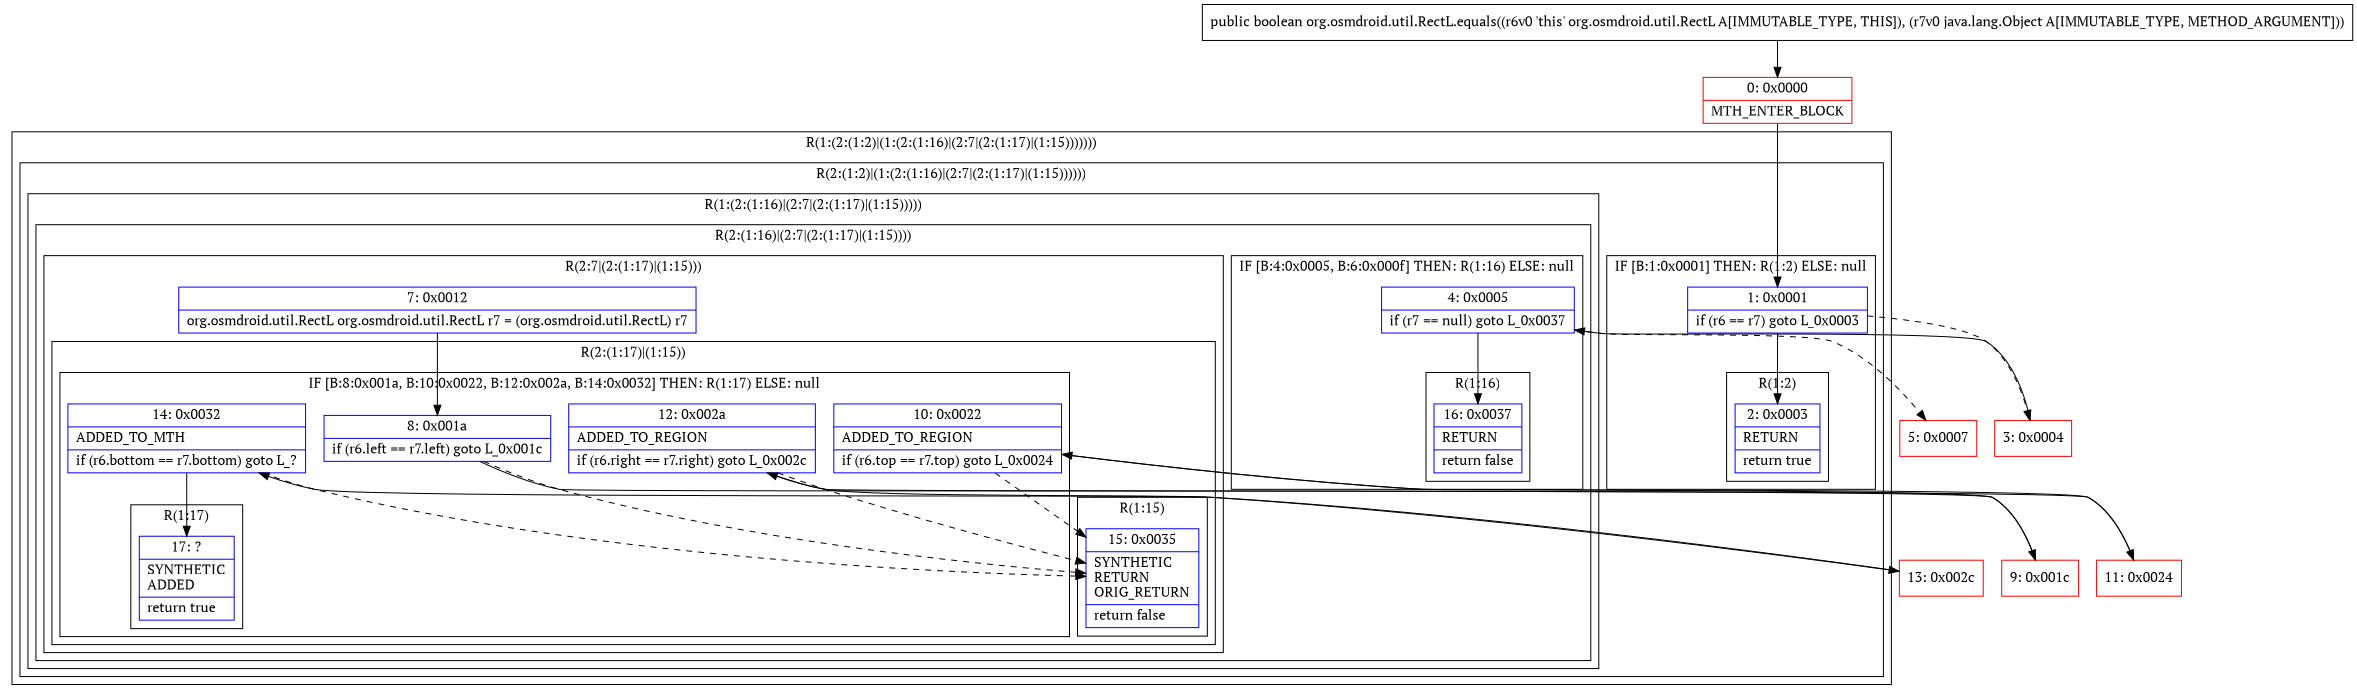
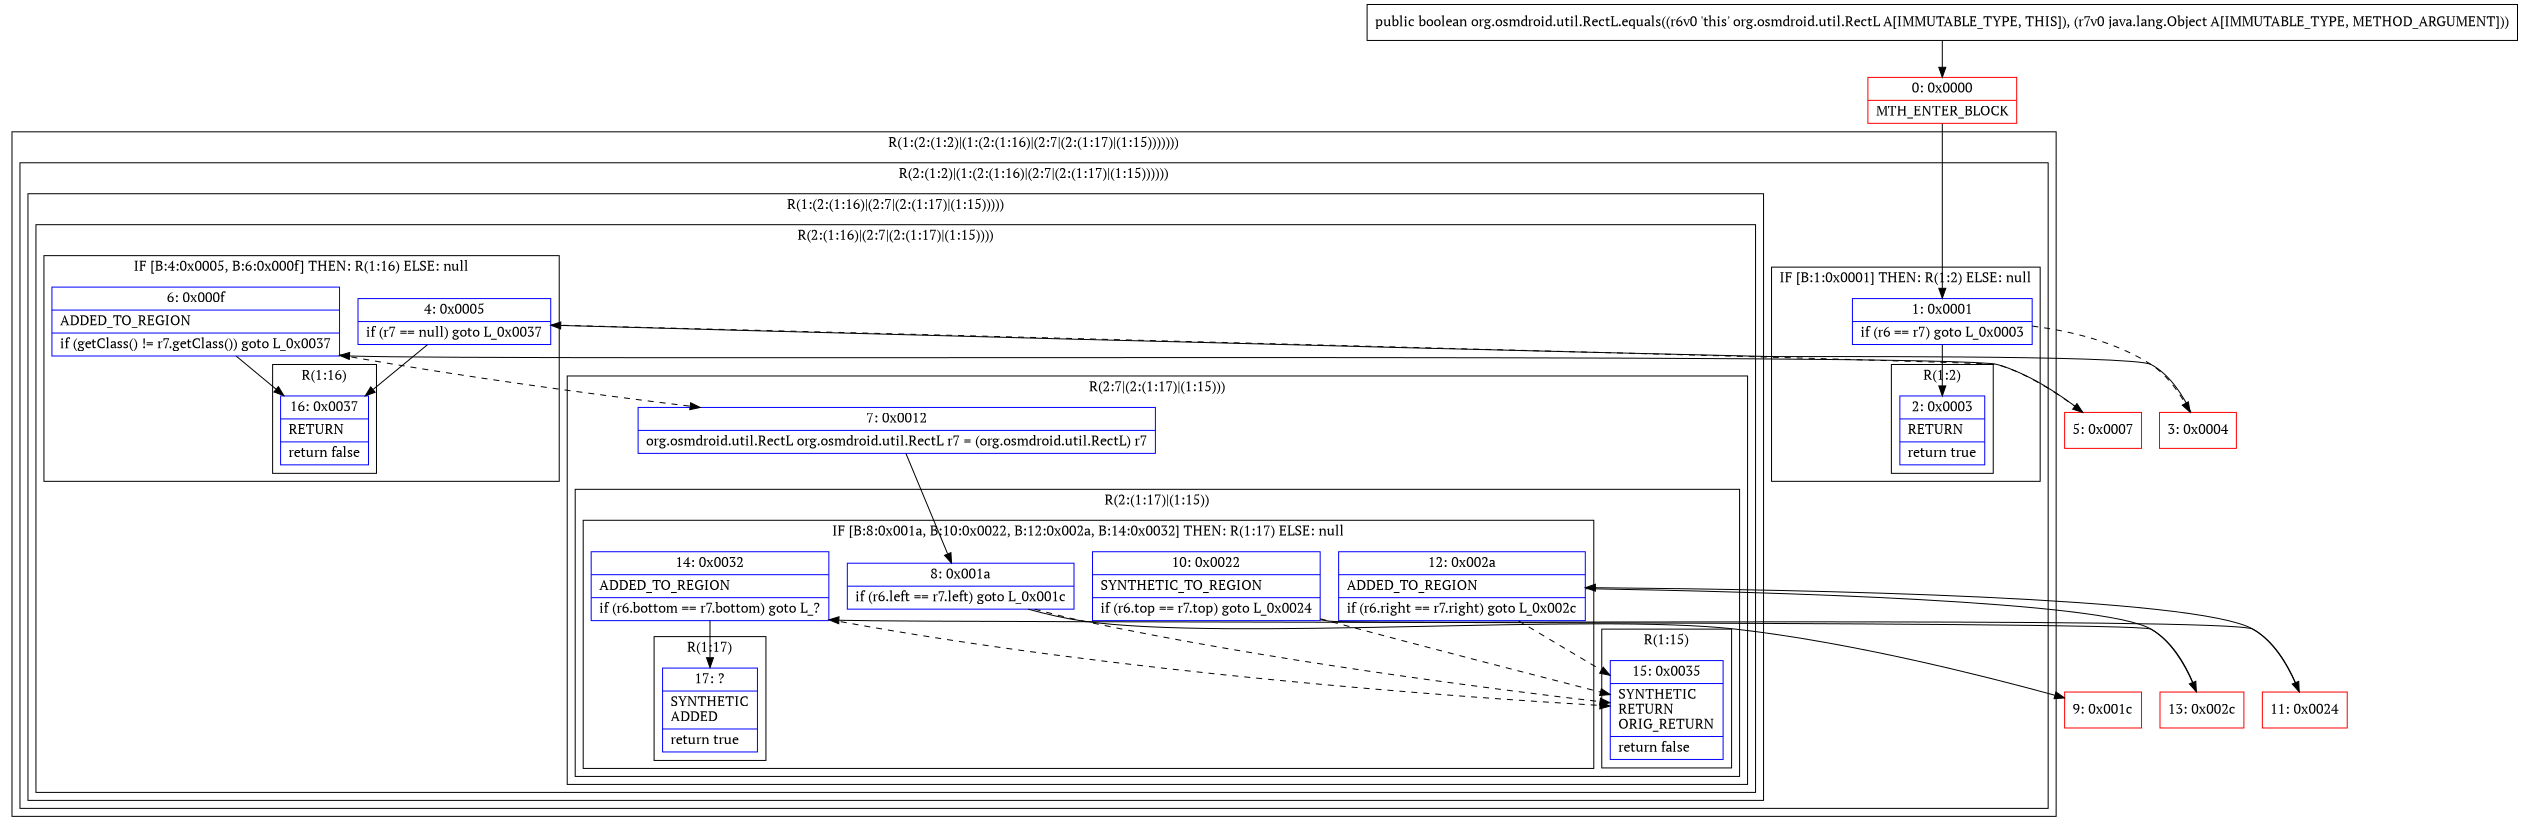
none -> (196, 322)
(131, 438) -> (665, 586)
(908, 438) -> (1182, 586)
(1570, 490) -> none
